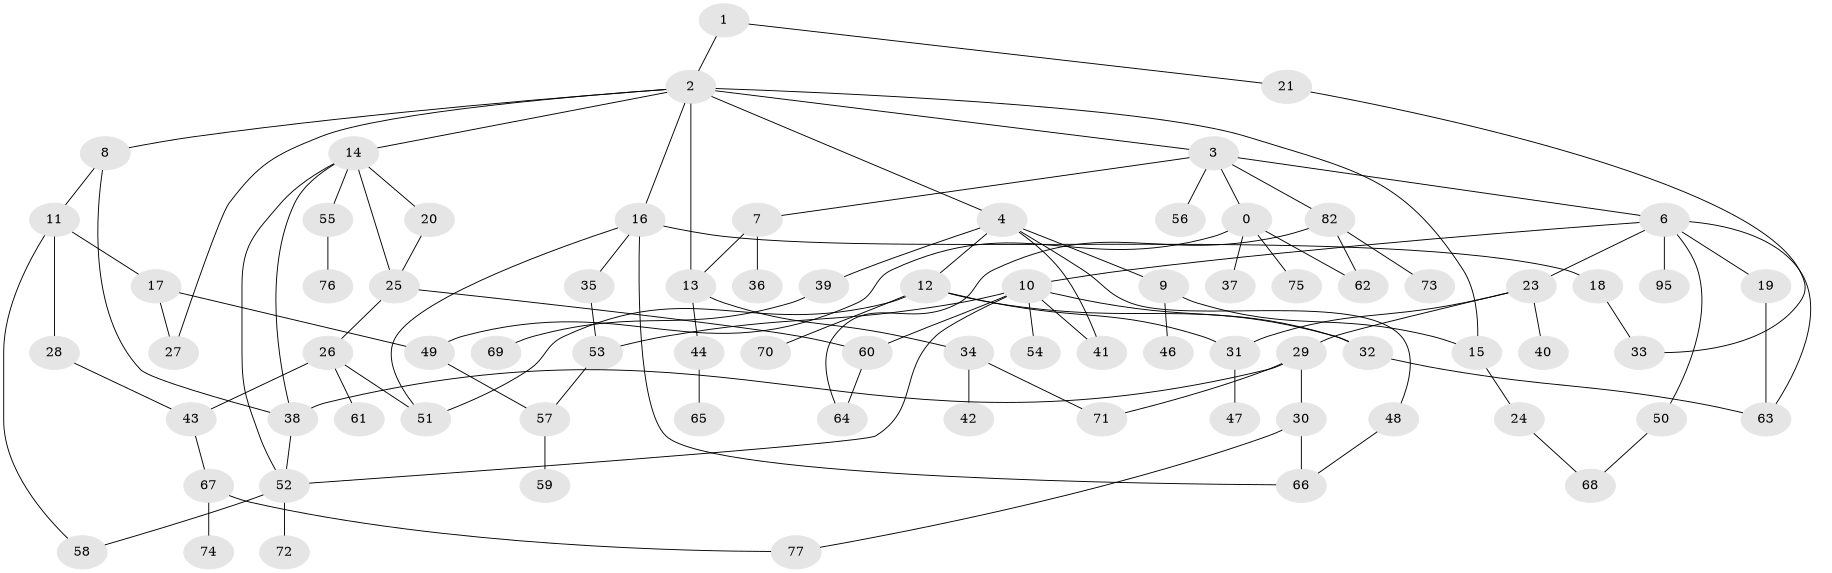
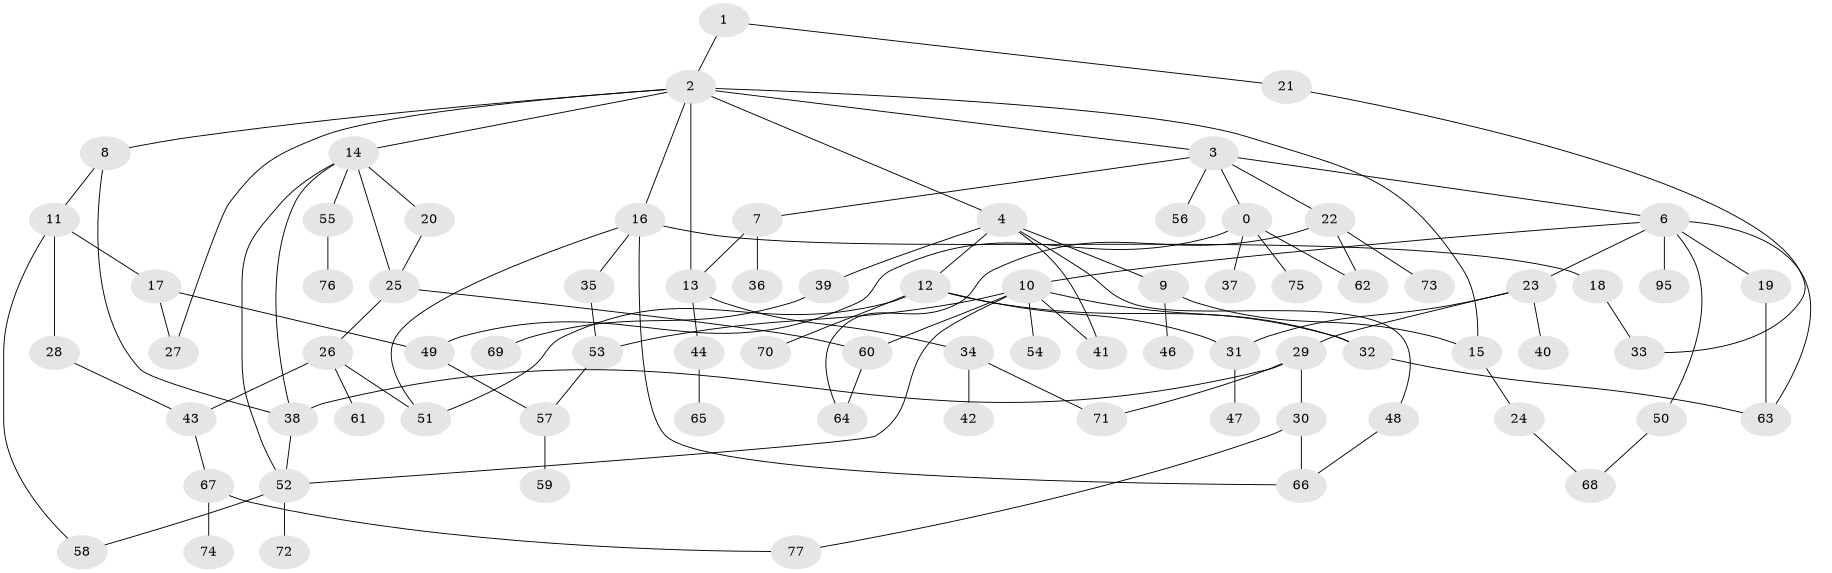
(1330, 220) -> (1330, 220)
